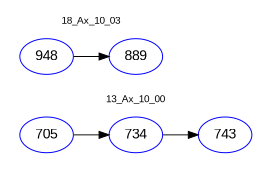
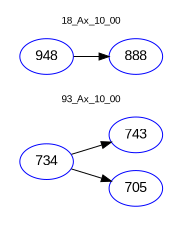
(91, 21) -> (91, 21)
(136, 57) -> (136, 57)
(136, 100) -> (91, 100)
(86, 135) -> (87, 174)
